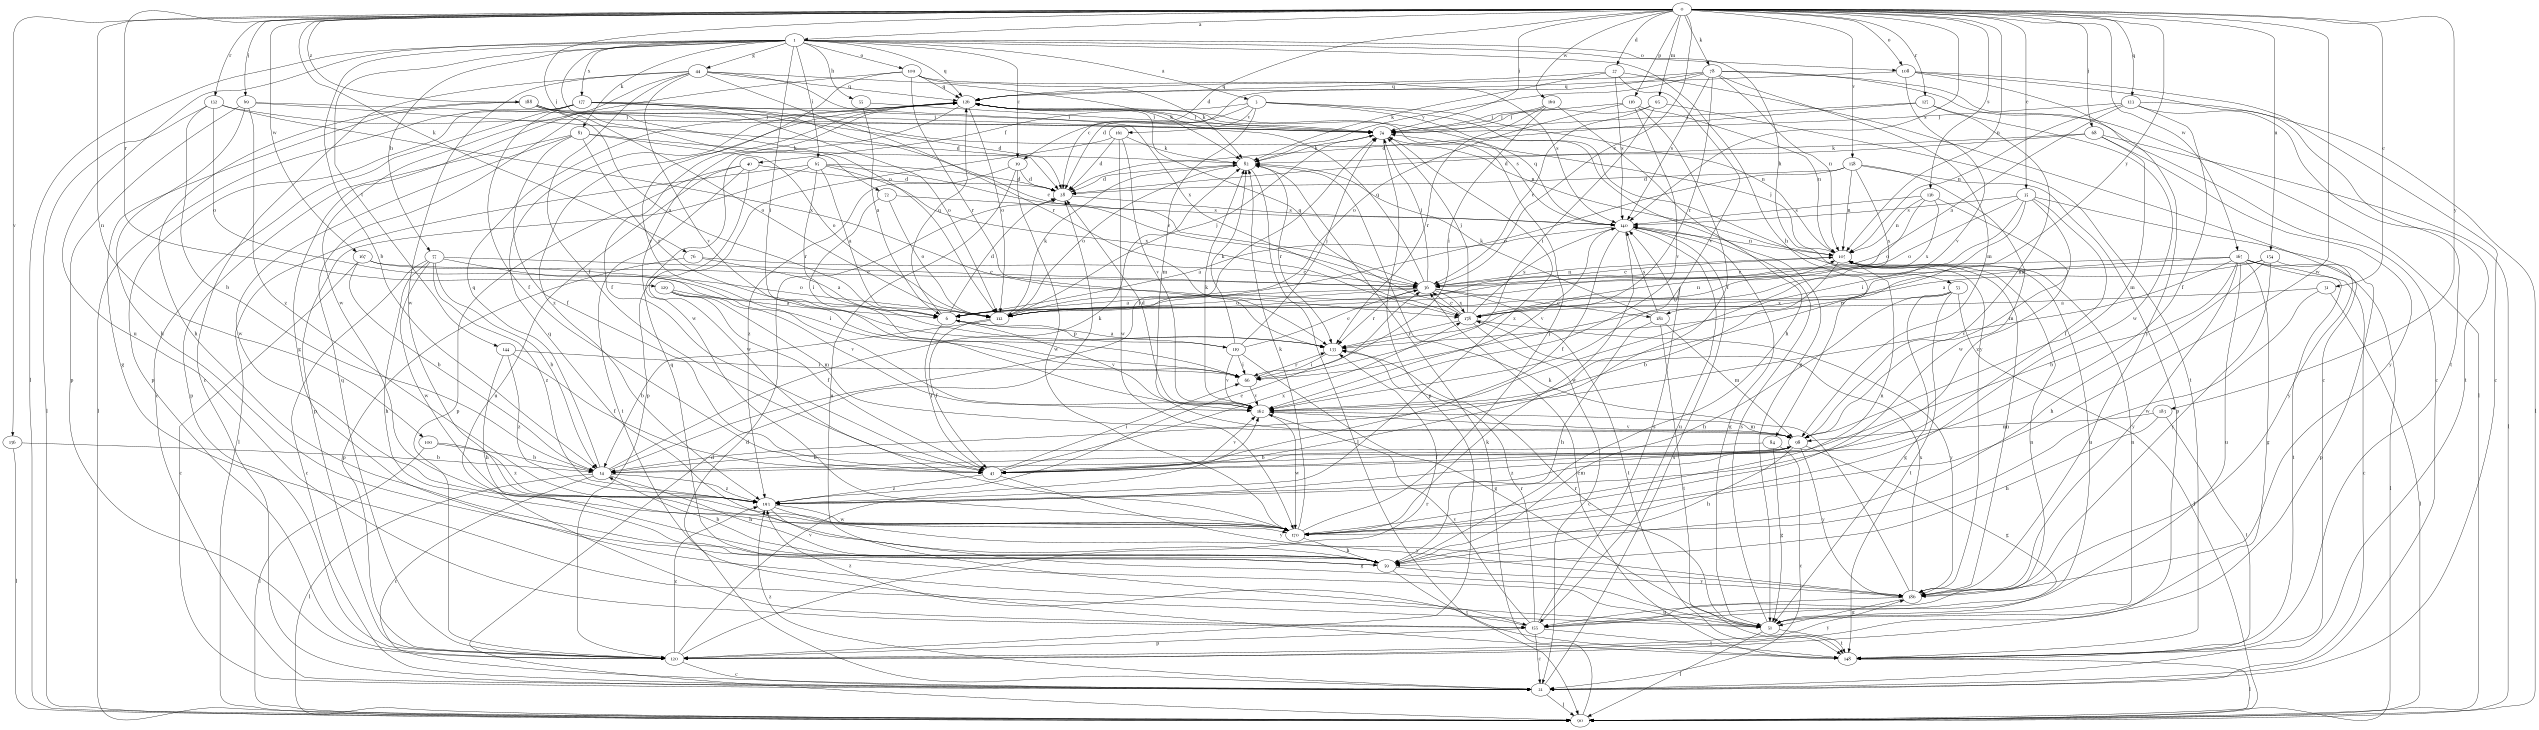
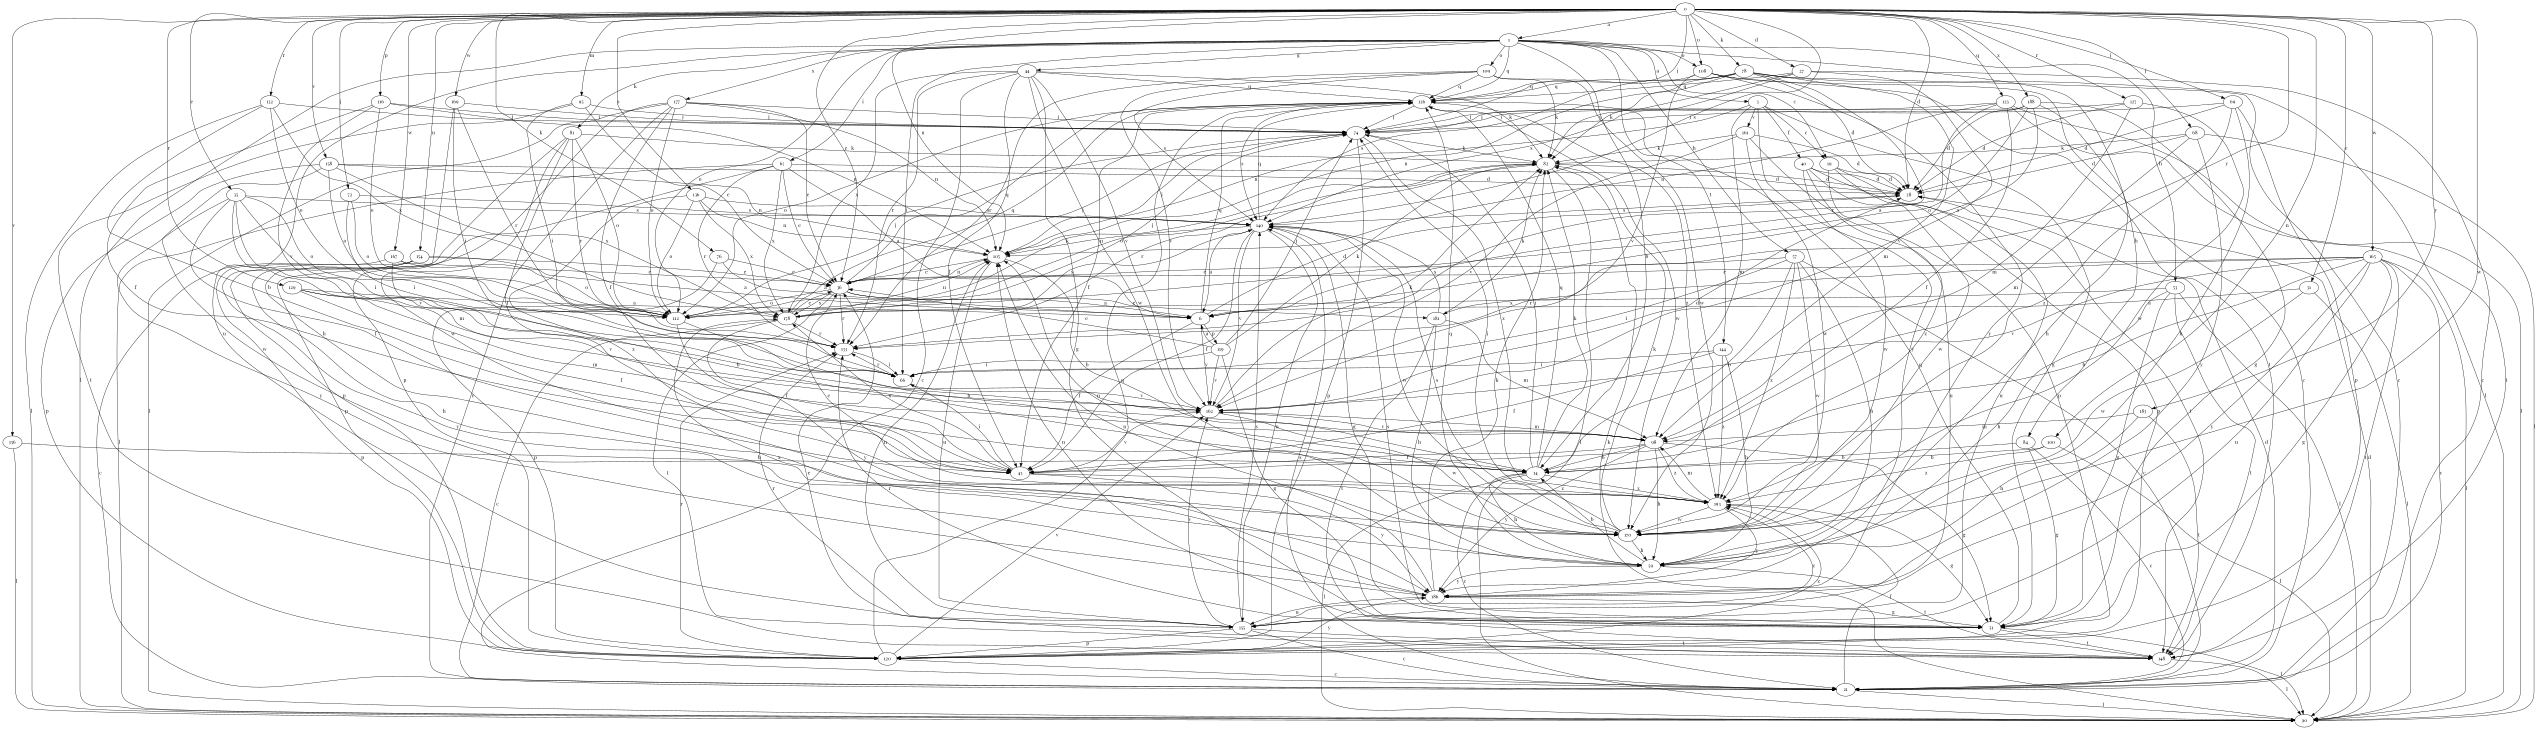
(861, 102) -> none
none -> (1434, 381)
(770, 597) -> (1891, 597)
